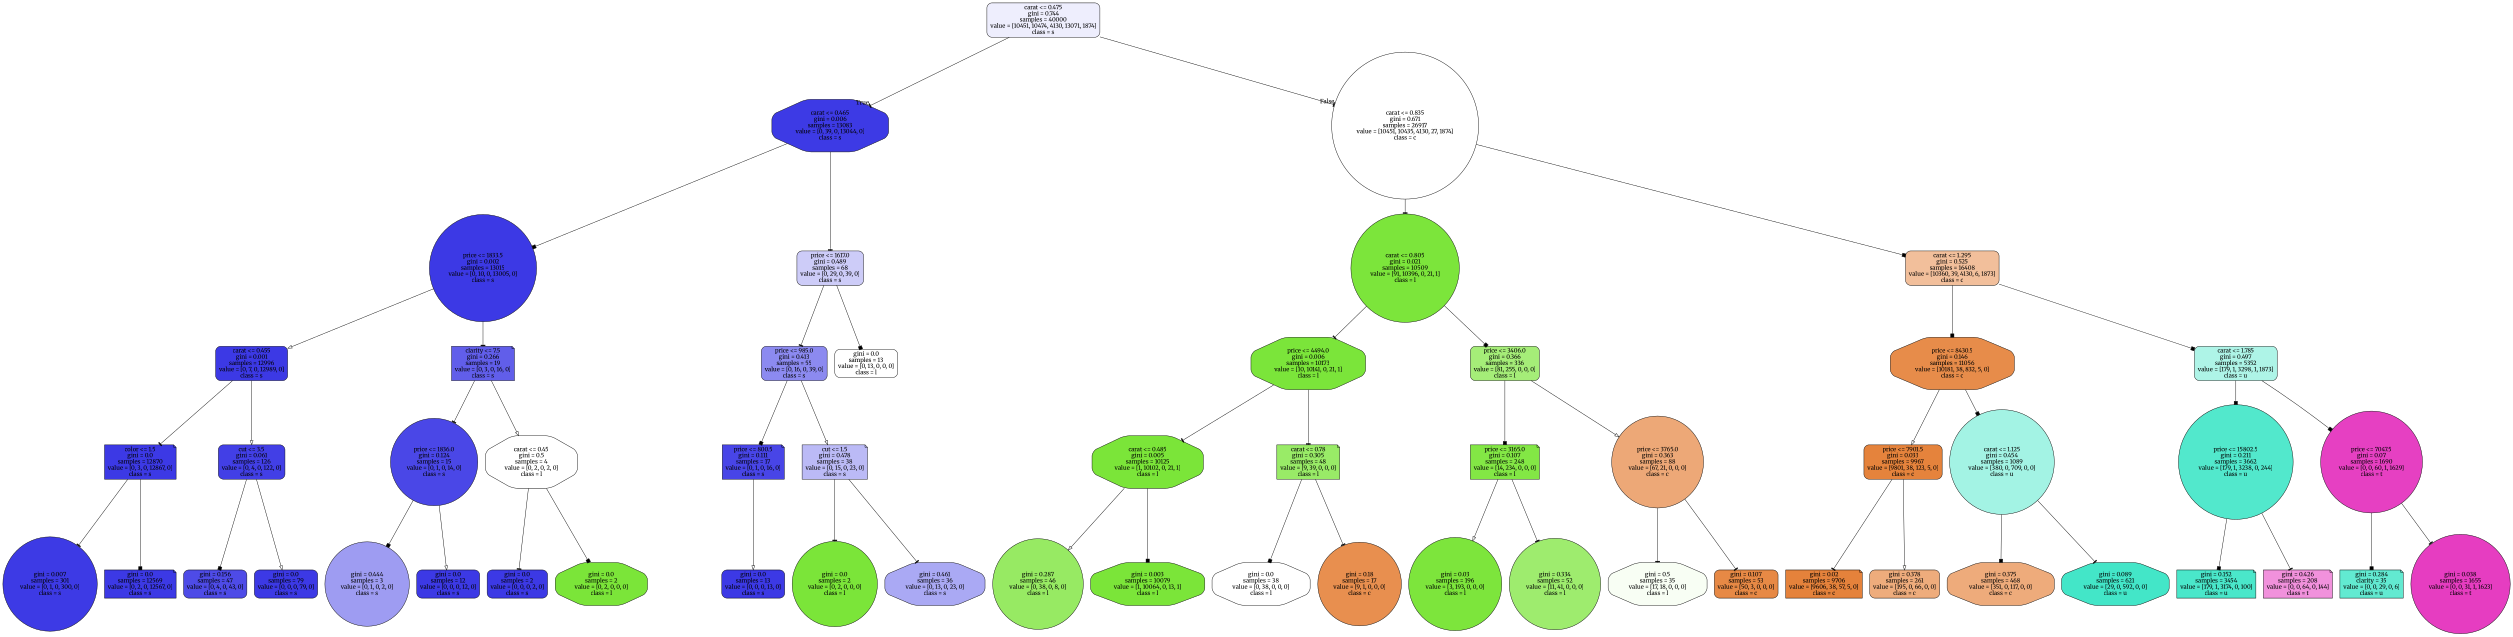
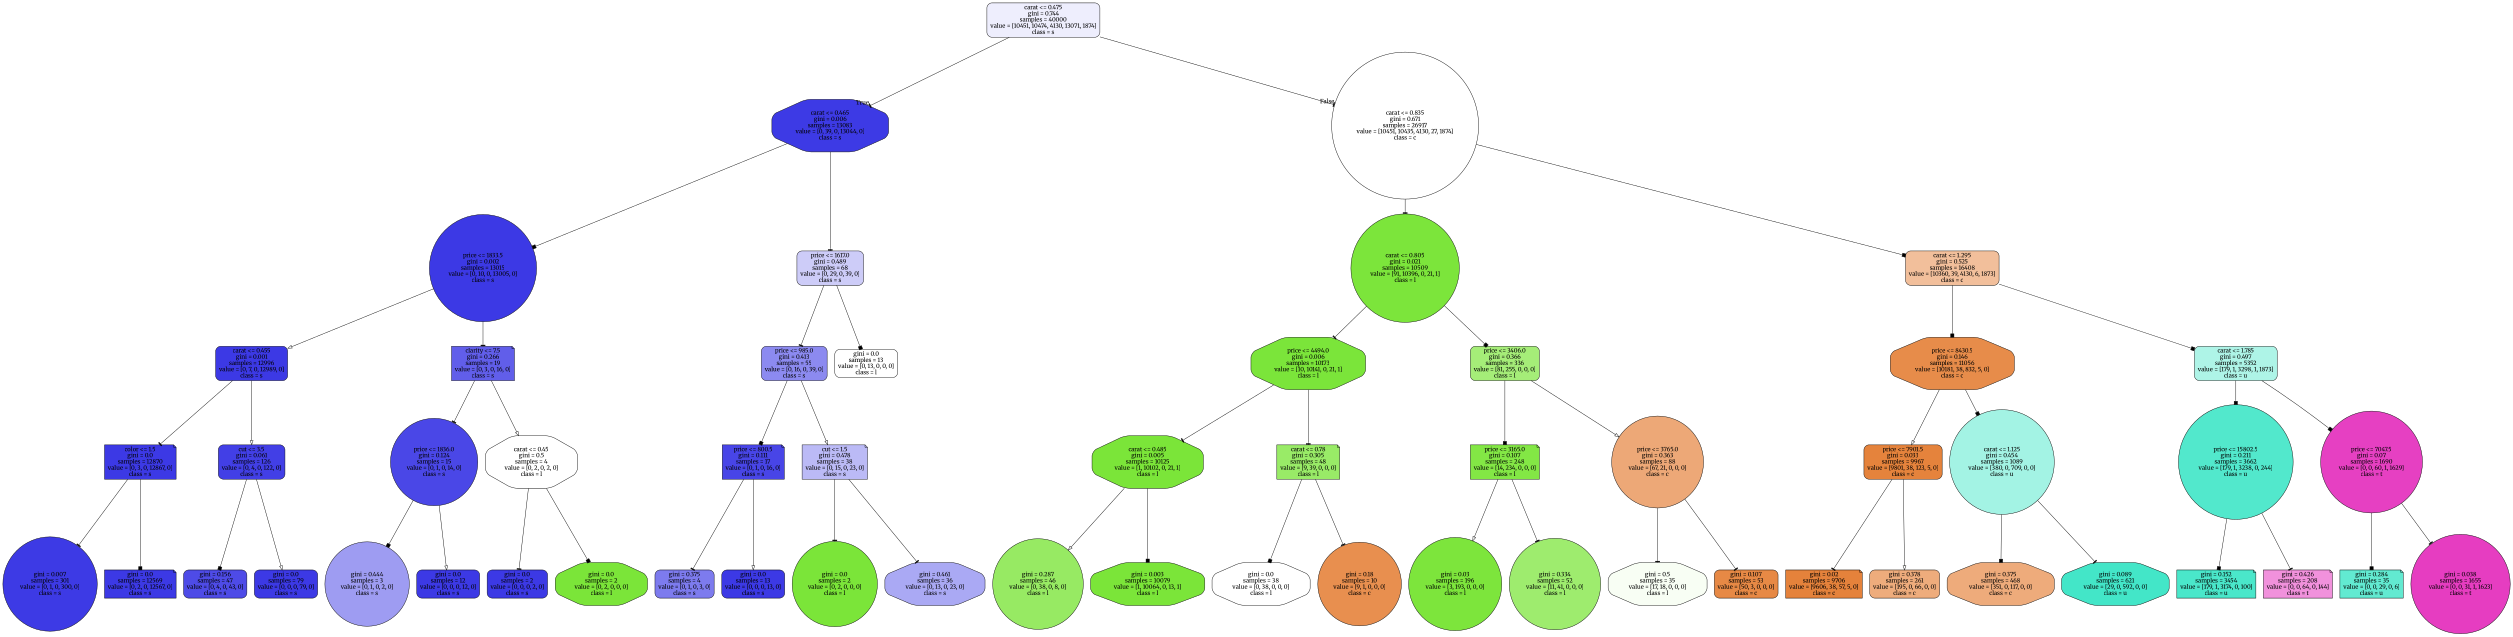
none -> (685, 584)
(1360, 584) -> (1360, 584)
(2372, 584) -> (2372, 584)
